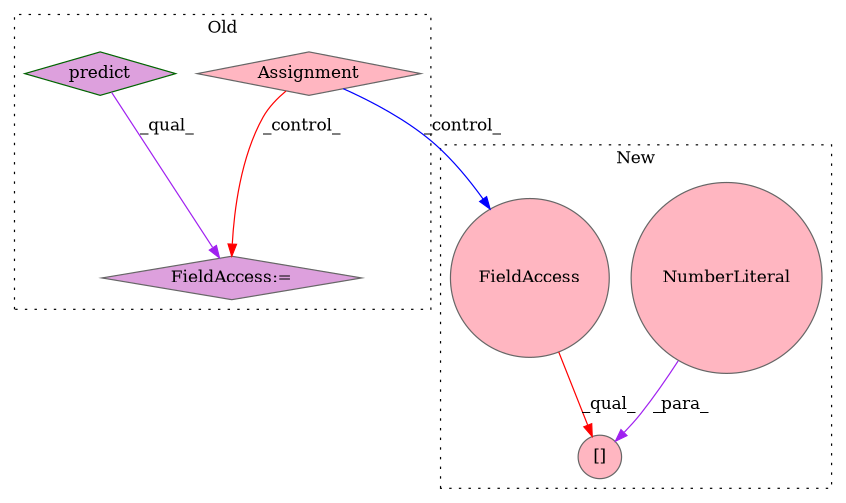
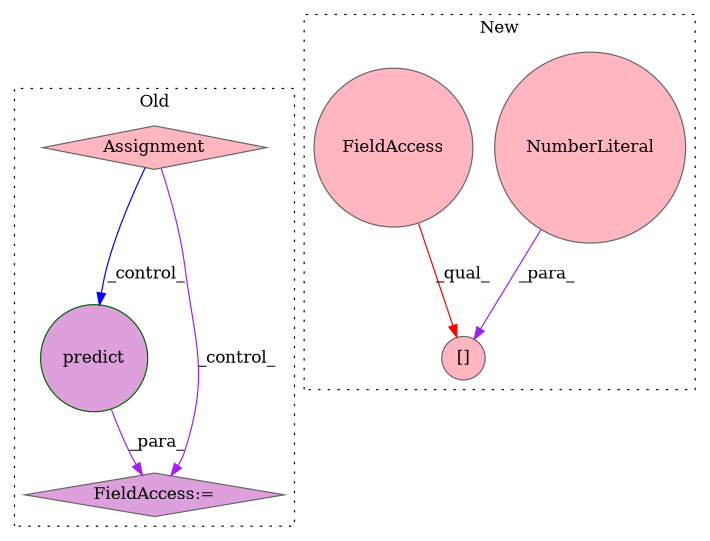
(100, 74) -> (94, 358)
(167, 126) -> (157, 442)
(422, 133) -> (119, 229)
(245, 162) -> (193, 317)
